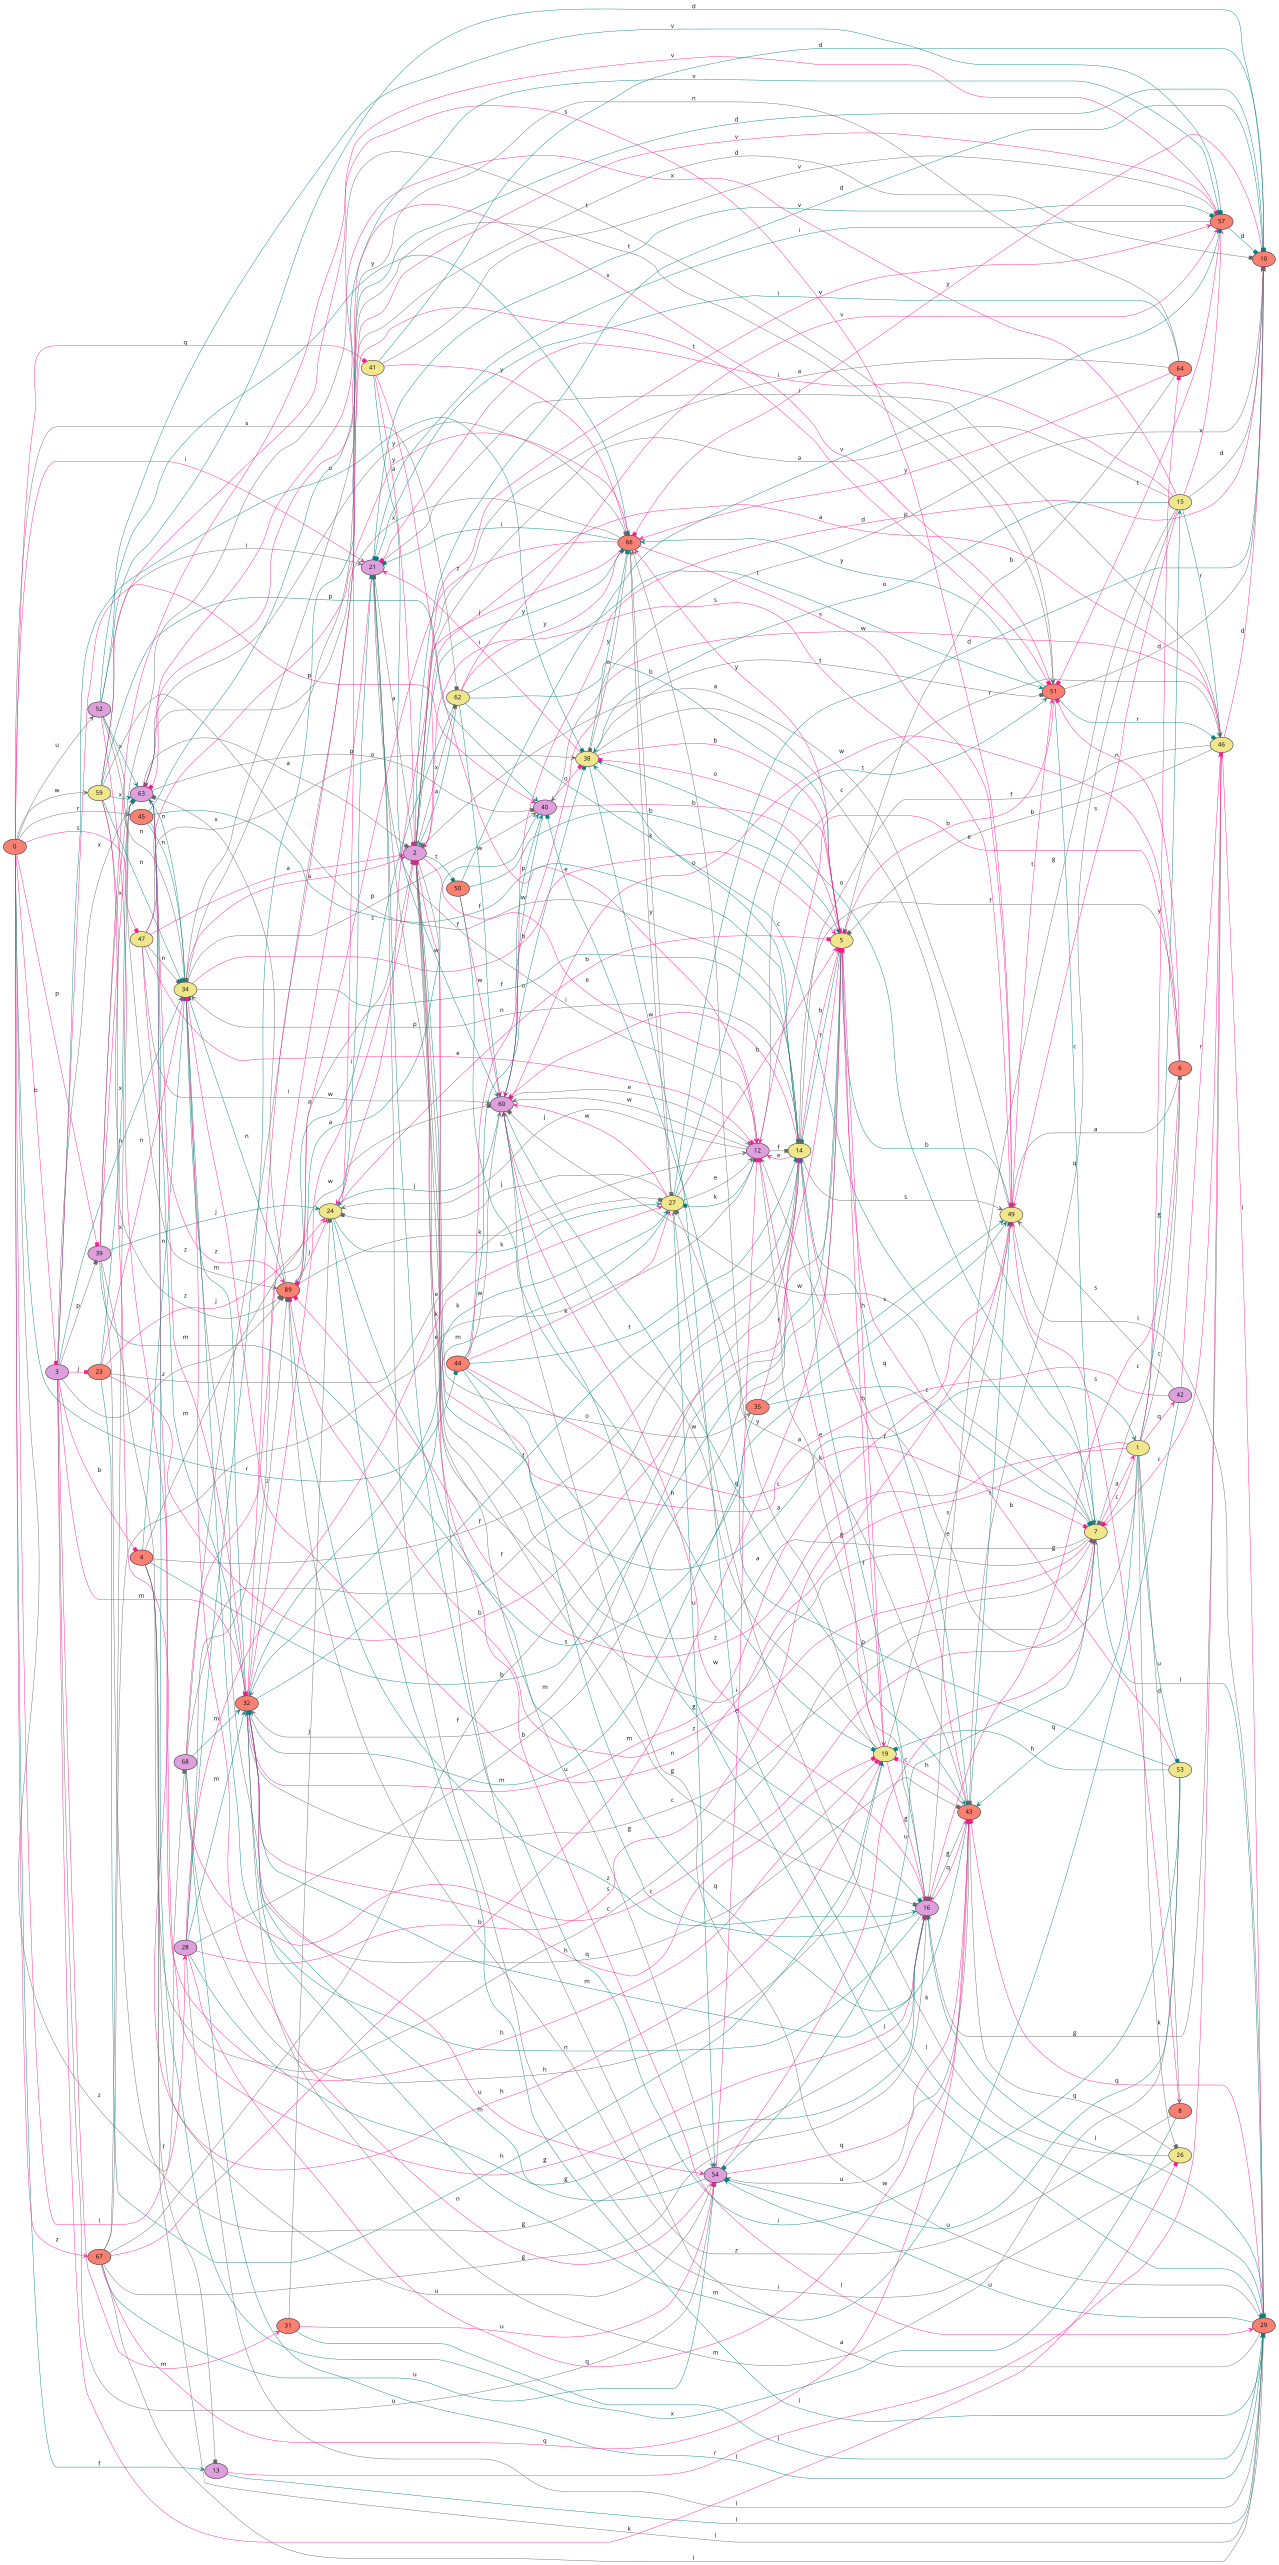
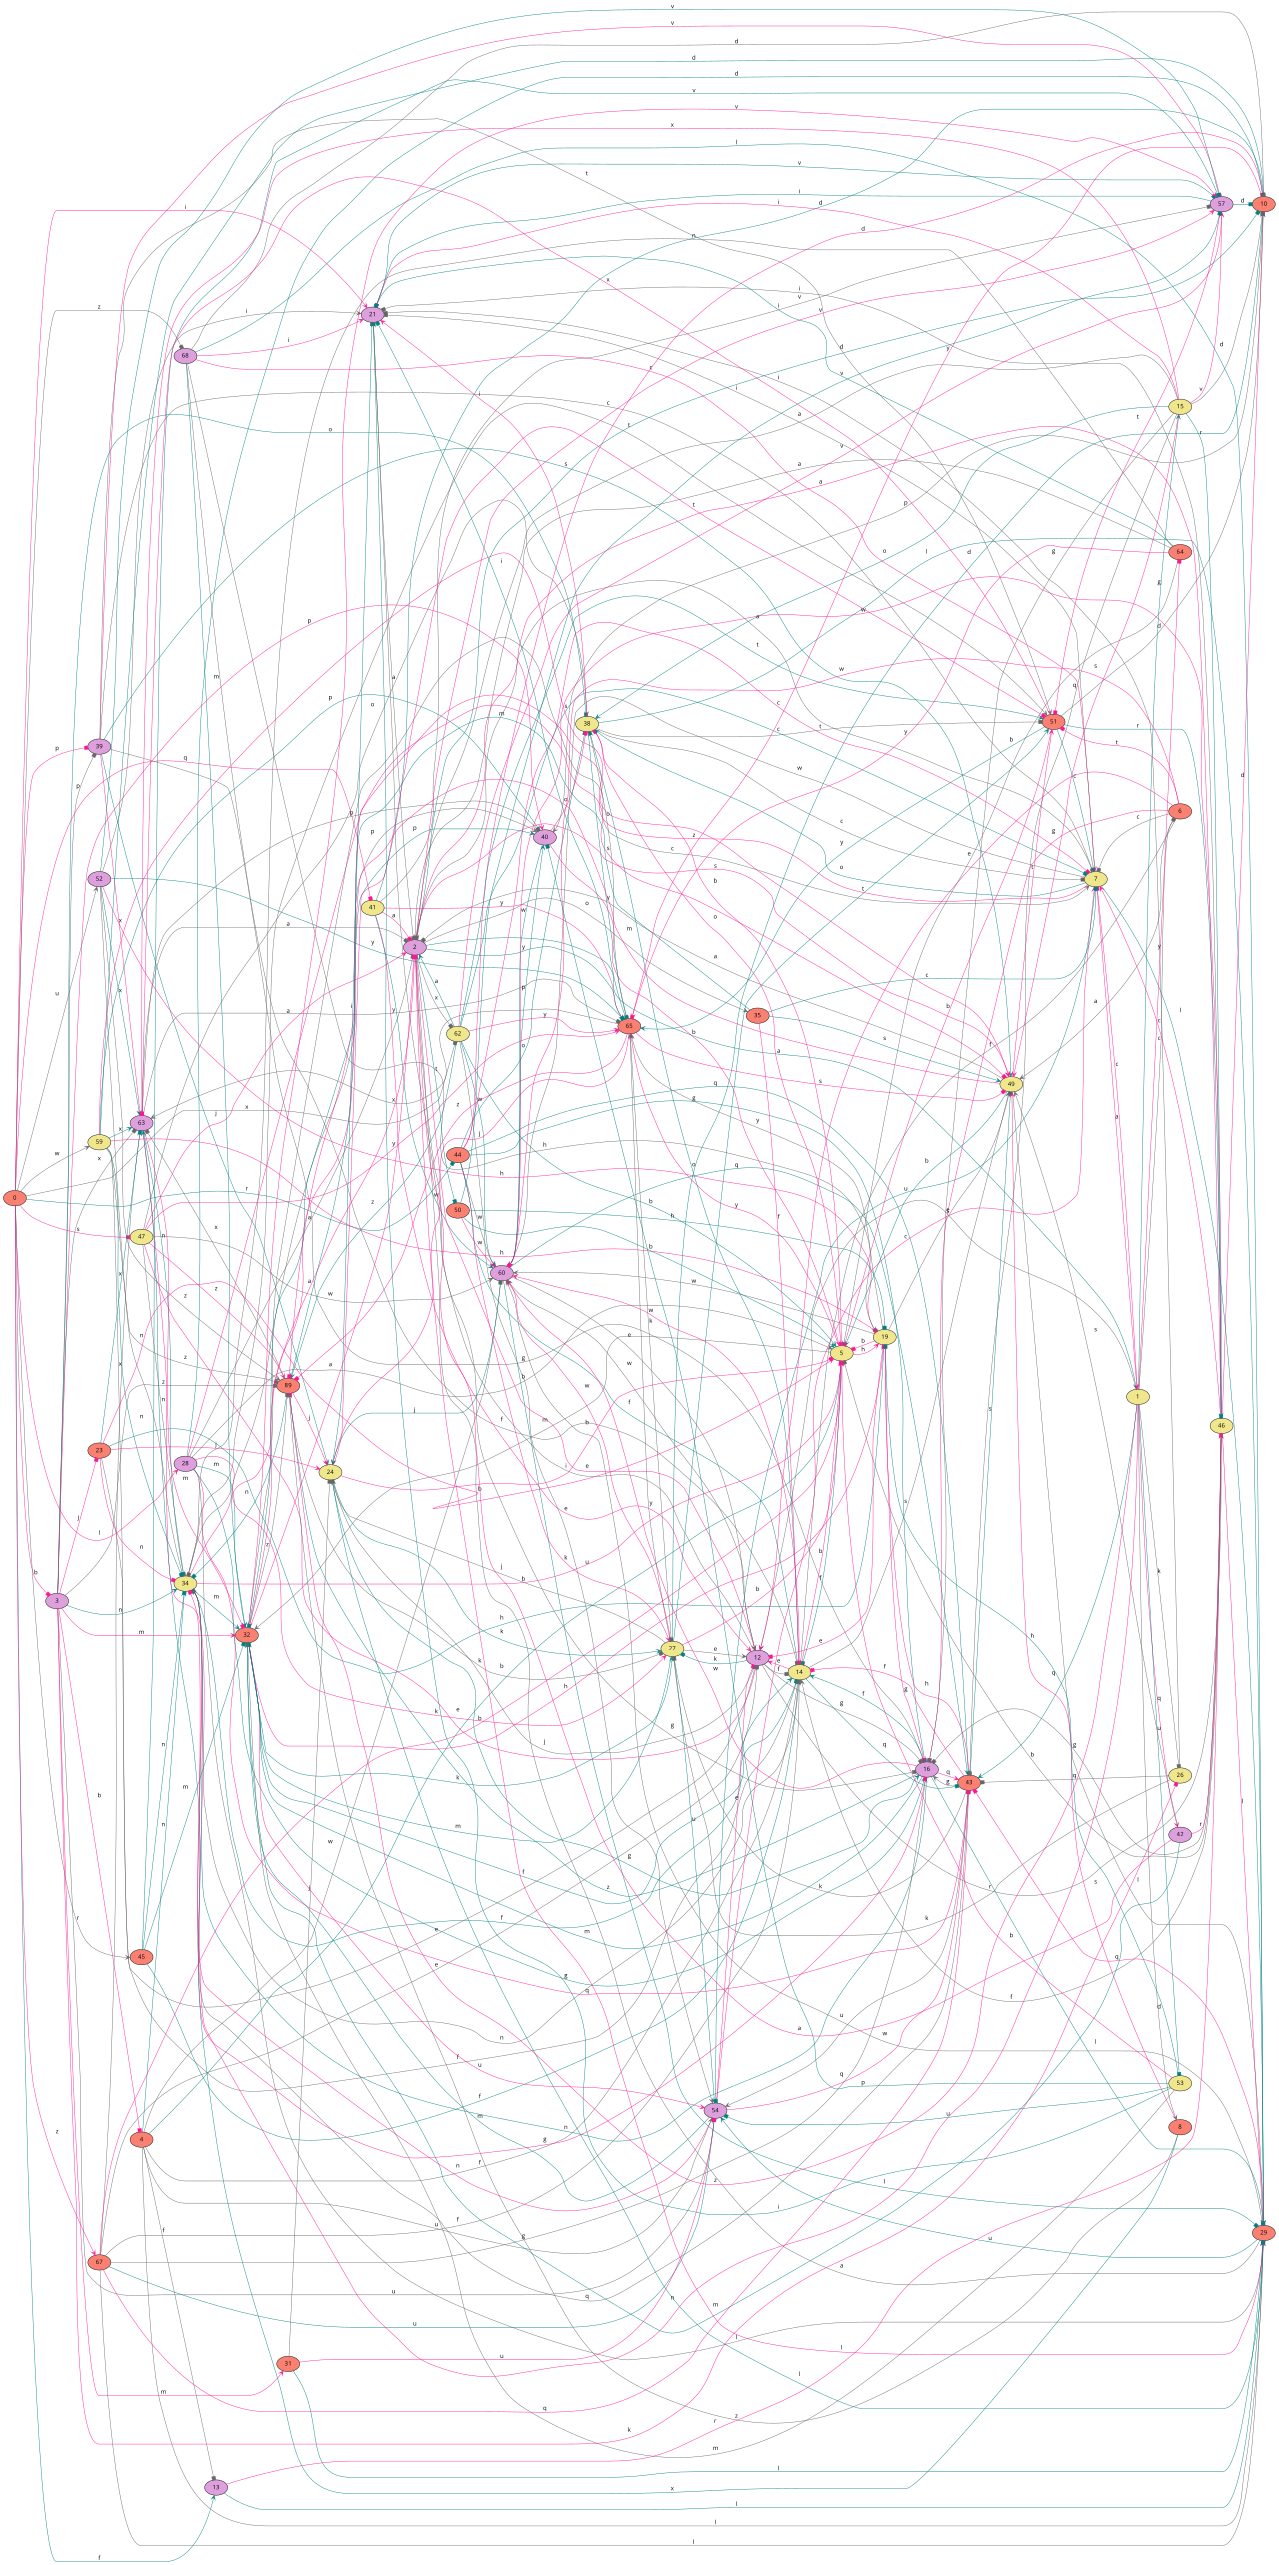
(1222, 222) -> (1222, 204)
(629, 543) -> (629, 1026)
(1117, 755) -> (1117, 743)
(486, 1527) -> (571, 1549)
(1239, 1747) -> (1243, 1542)
